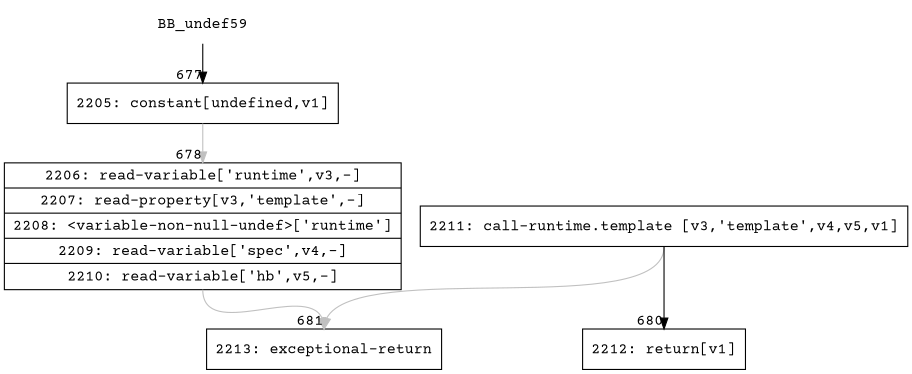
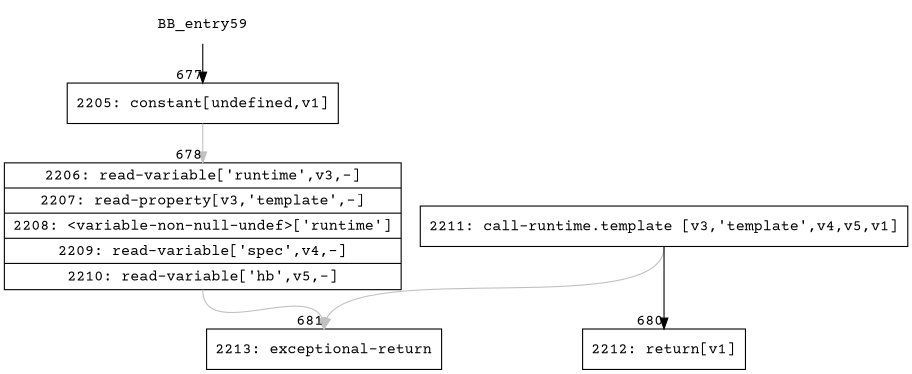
(203, 24) -> (203, 24)
